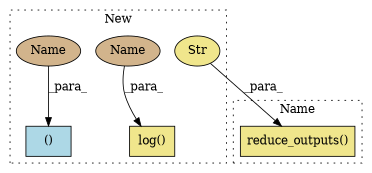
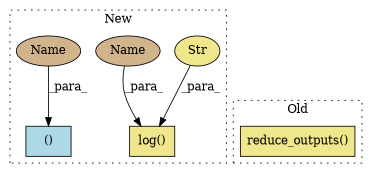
(243, 92) -> (177, 92)
(298, 110) -> (298, 110)
